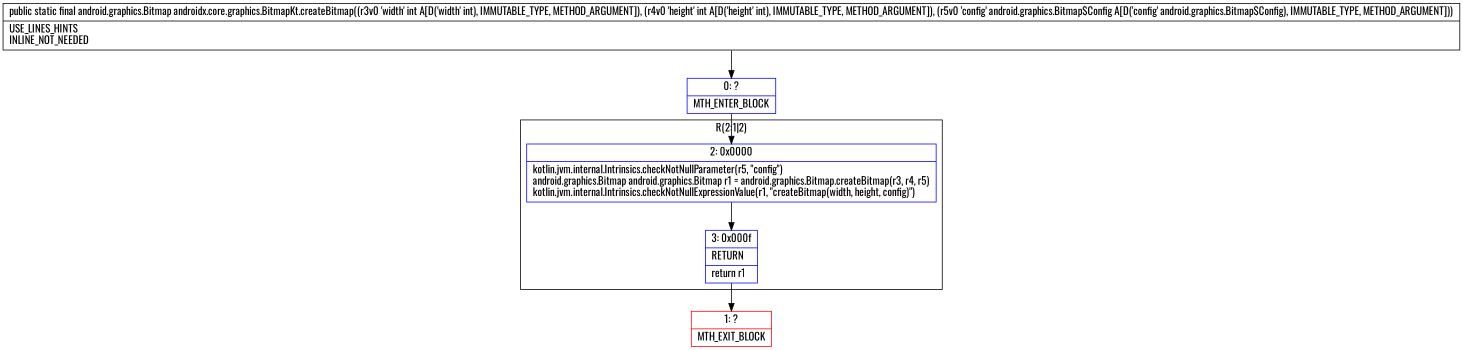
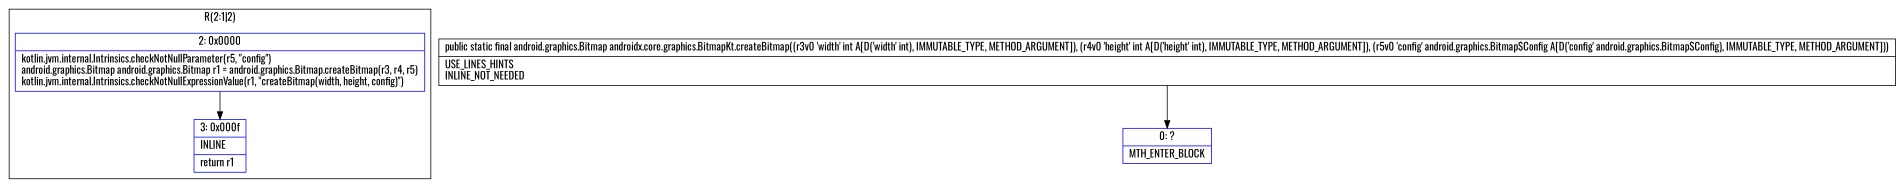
(731, 125) -> none
(728, 256) -> (213, 146)
(731, 329) -> none
